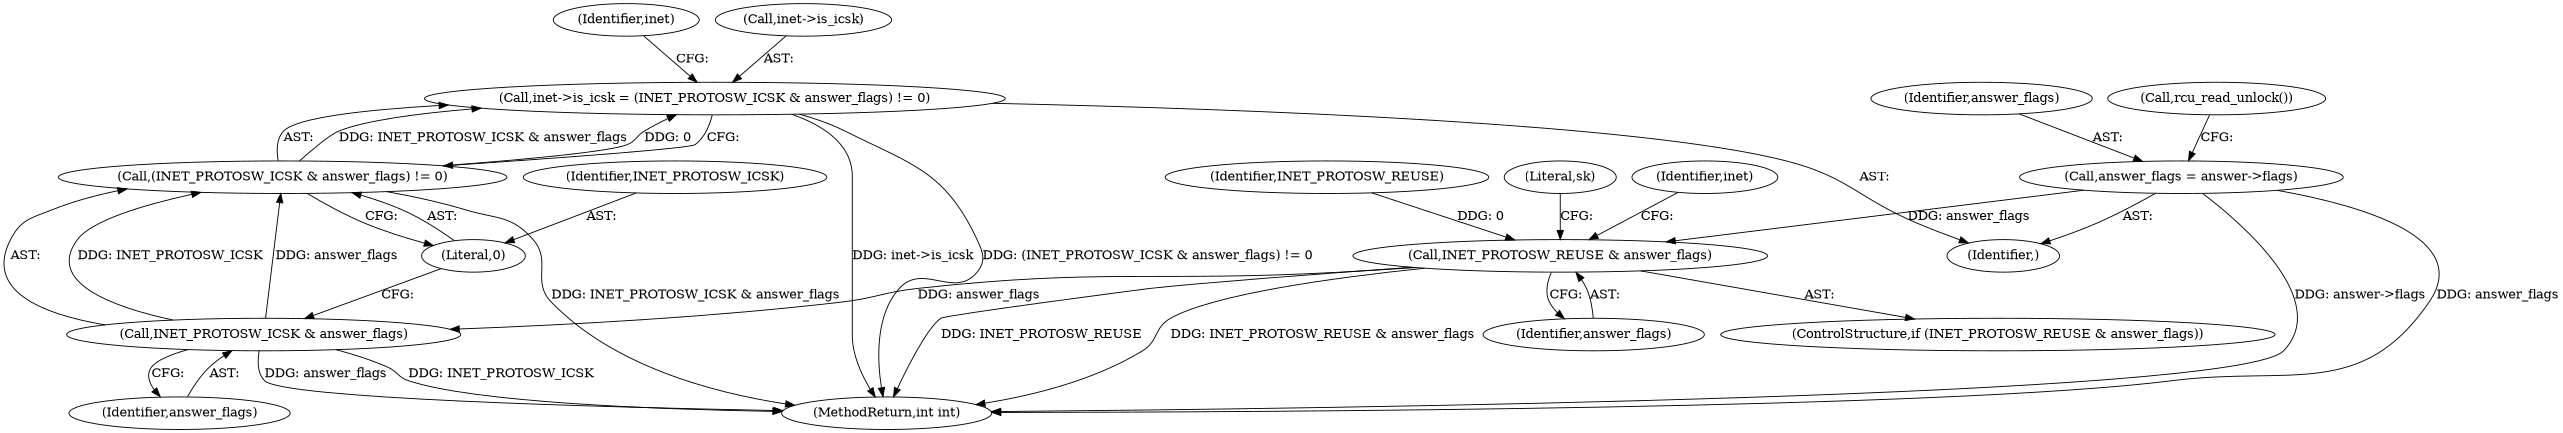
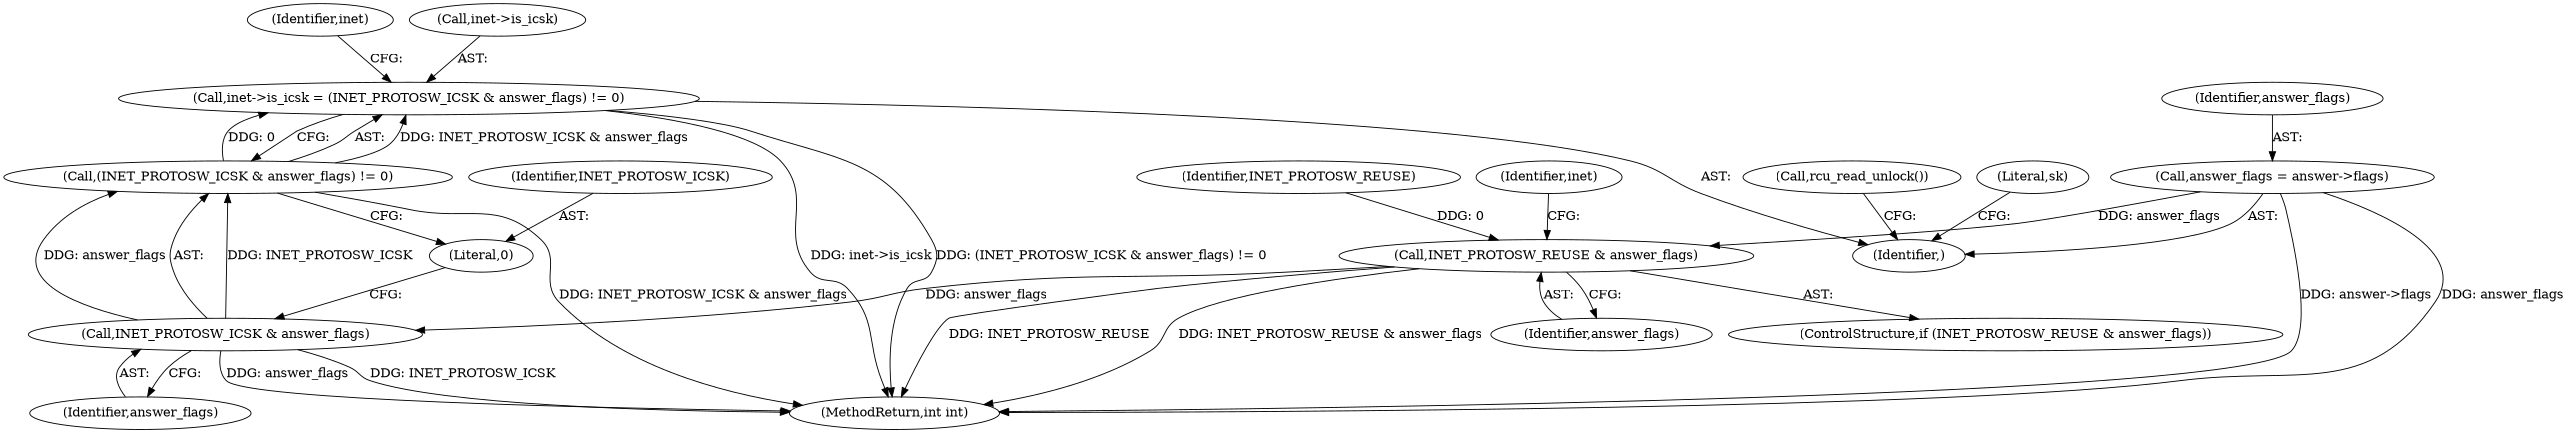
(2201, 134) -> (1878, 213)
(1560, 212) -> (1975, 214)
(410, 213) -> none
